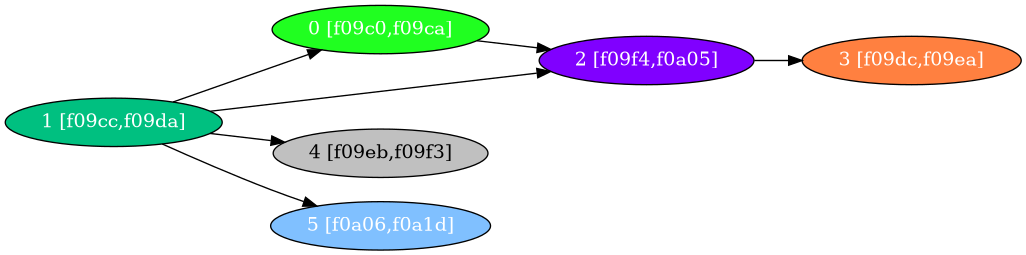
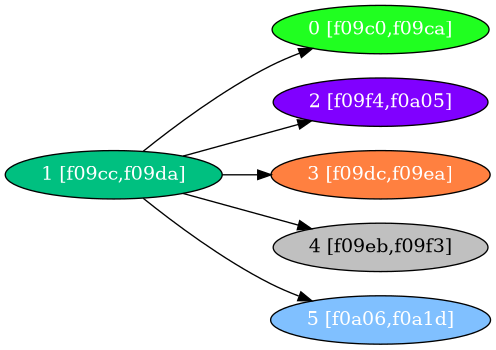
(507, 44) -> none
(771, 60) -> (240, 175)
